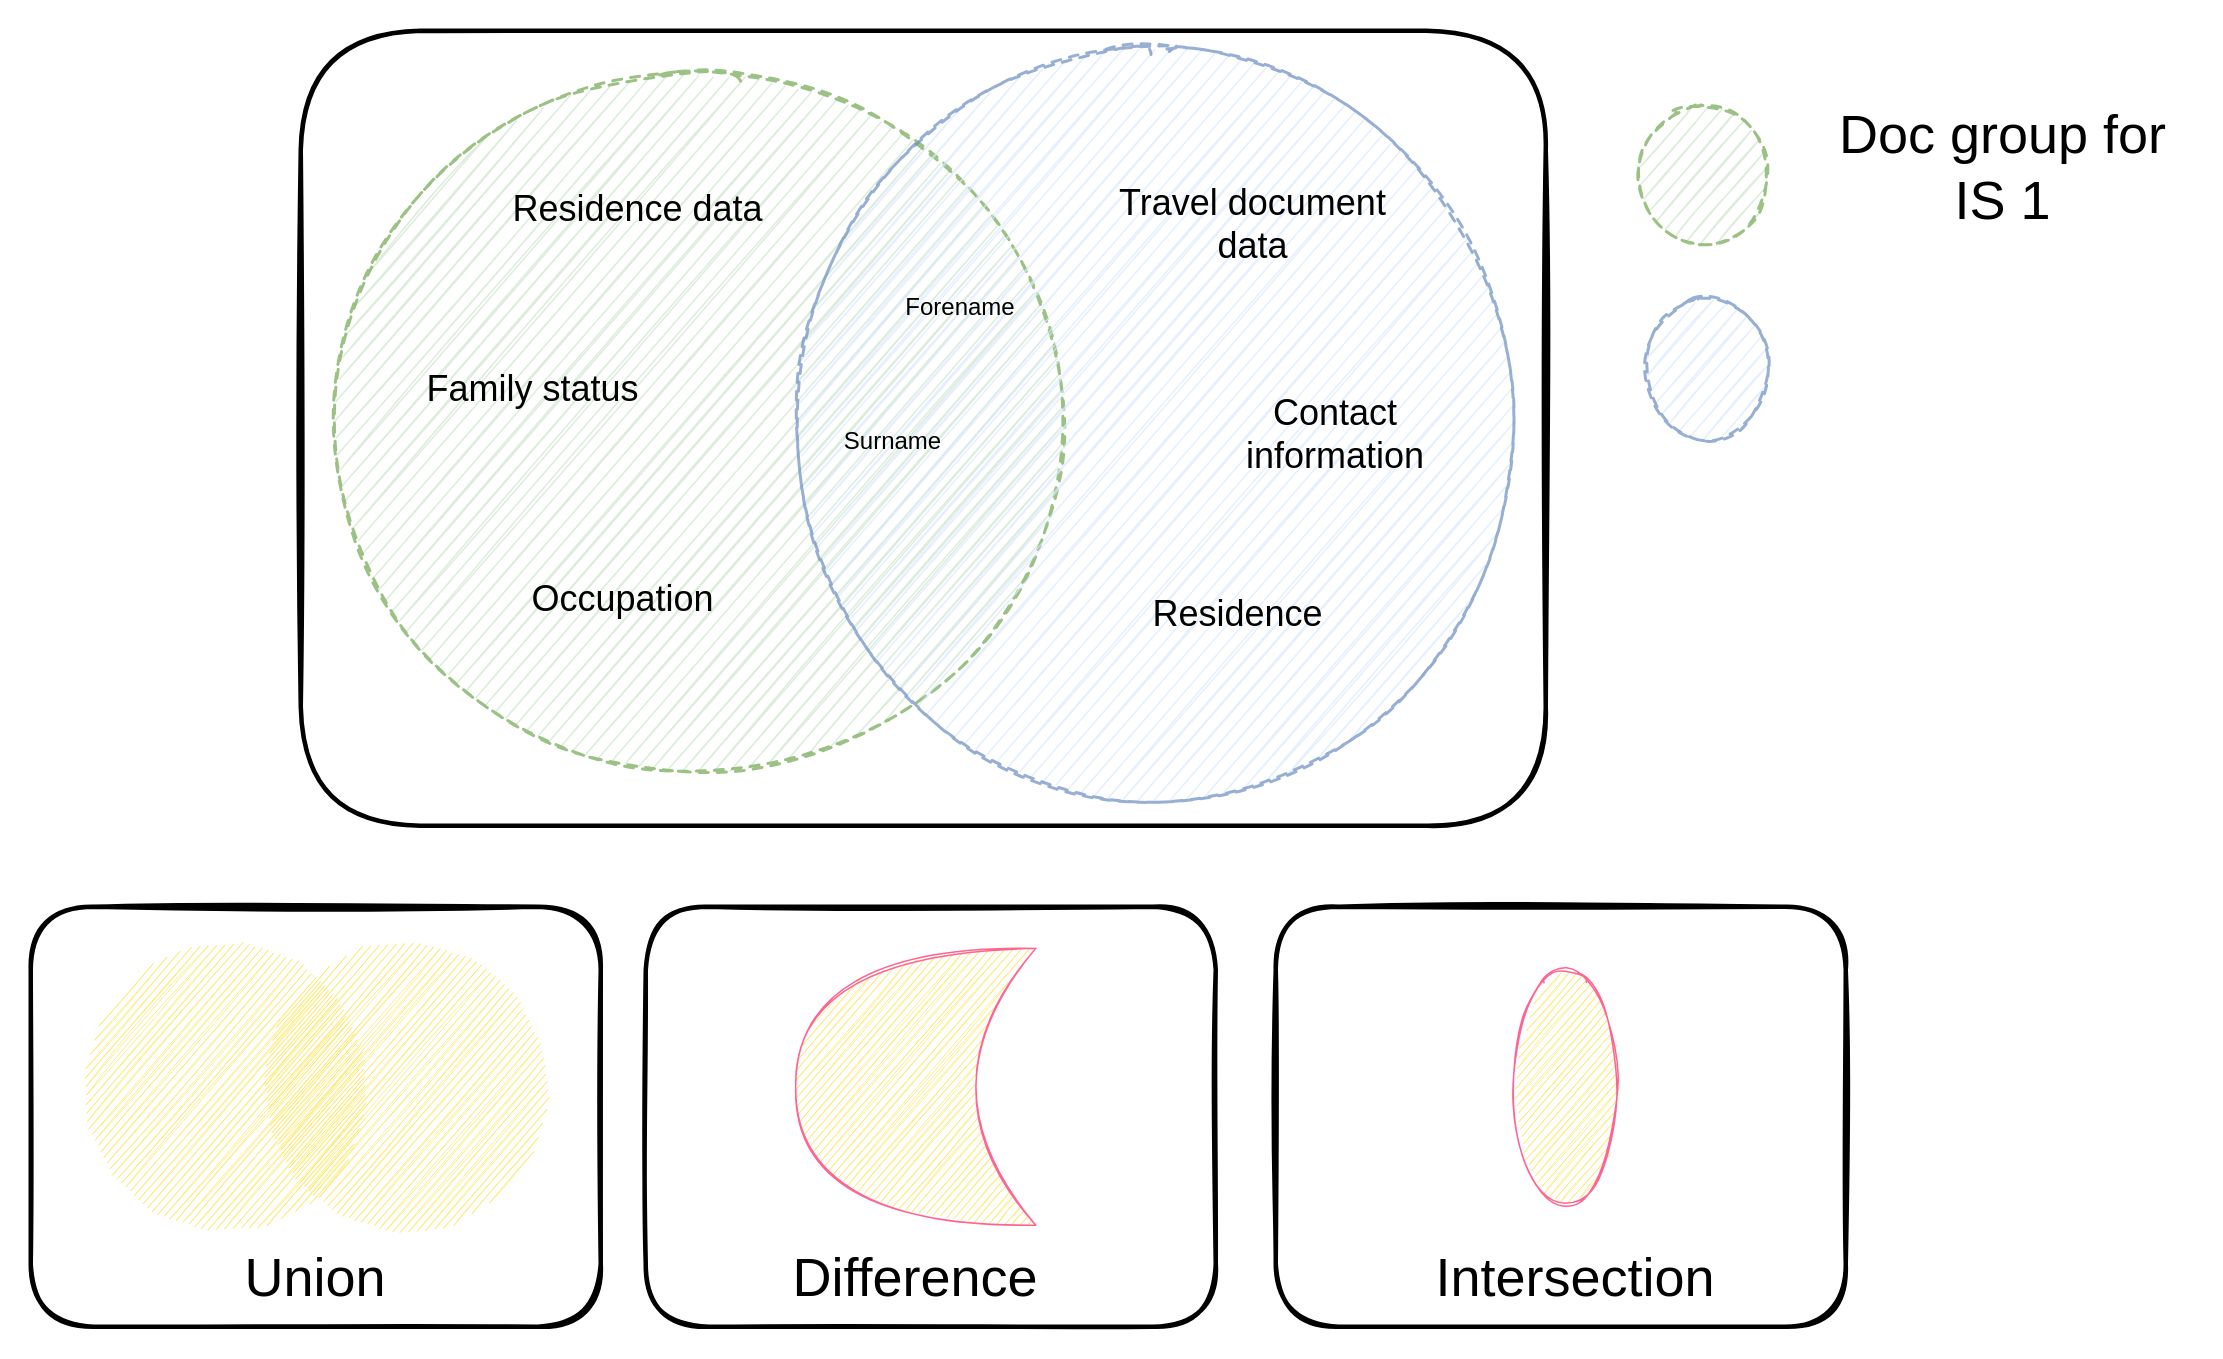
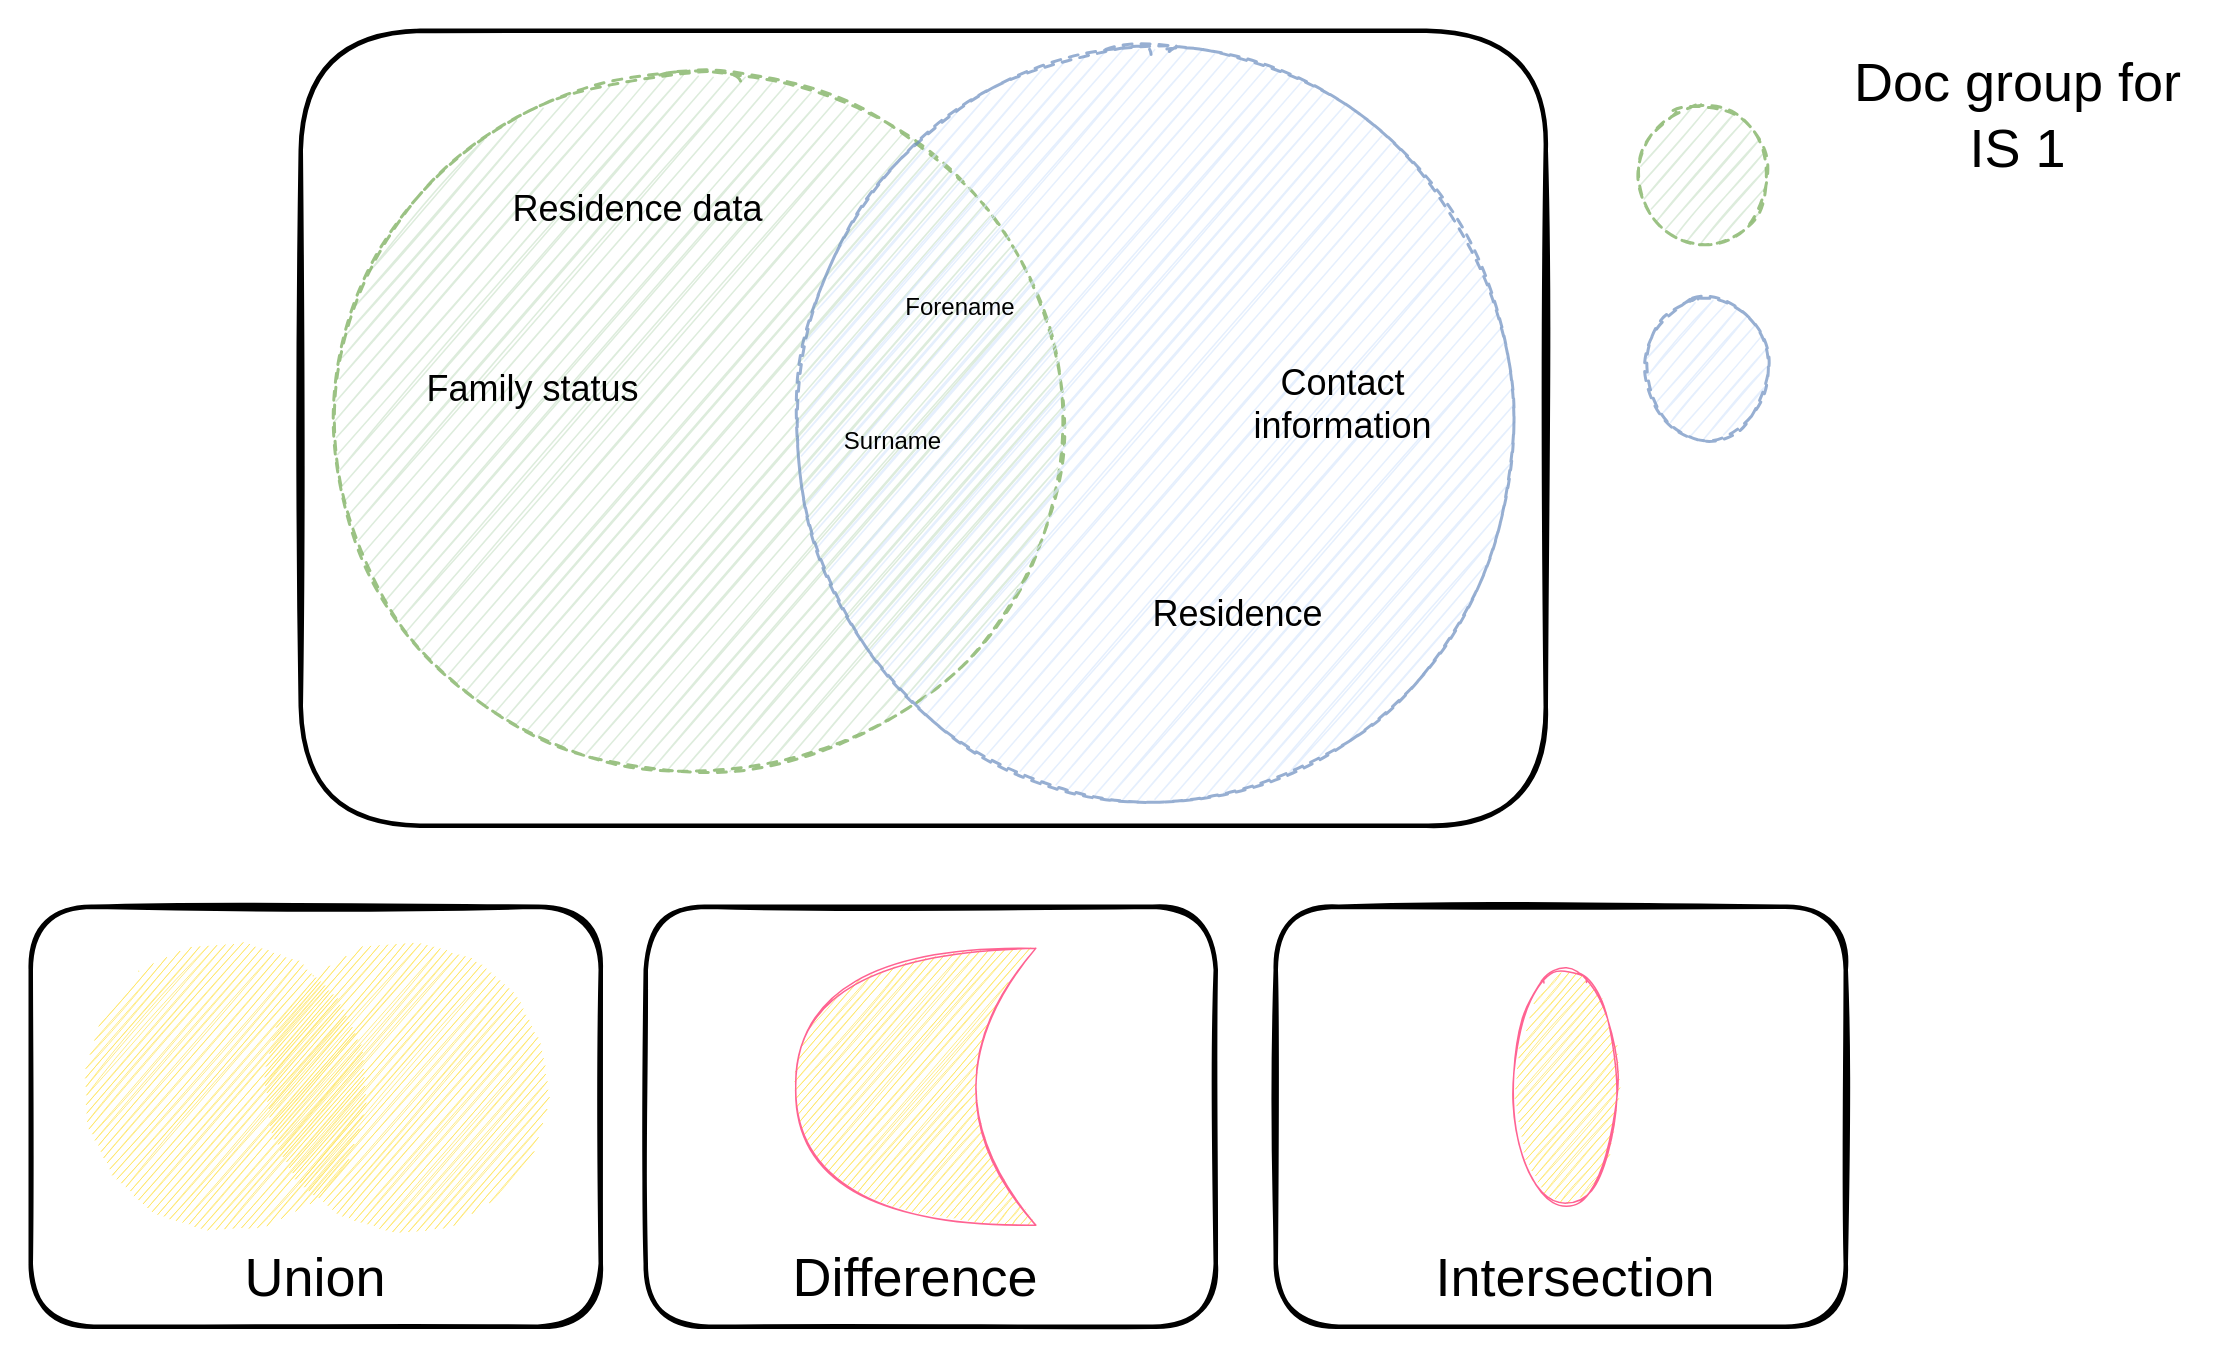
(2003, 167) -> (2018, 115)
(1253, 224) -> none
(1336, 434) -> (1343, 404)
(623, 599) -> none
